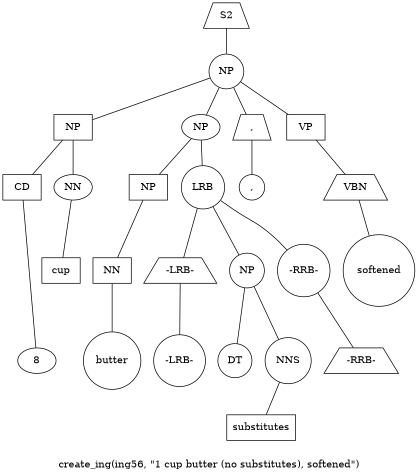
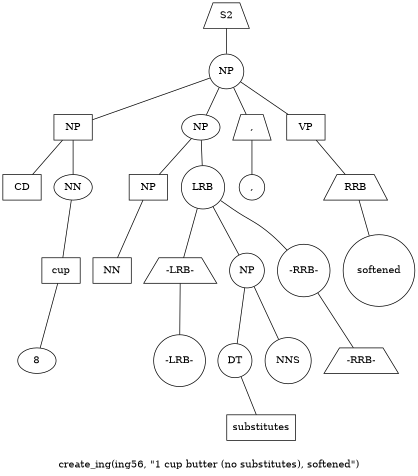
(356, 187) -> (356, 187)
(29, 274) -> (49, 316)
(112, 361) -> none
(273, 398) -> (249, 396)
